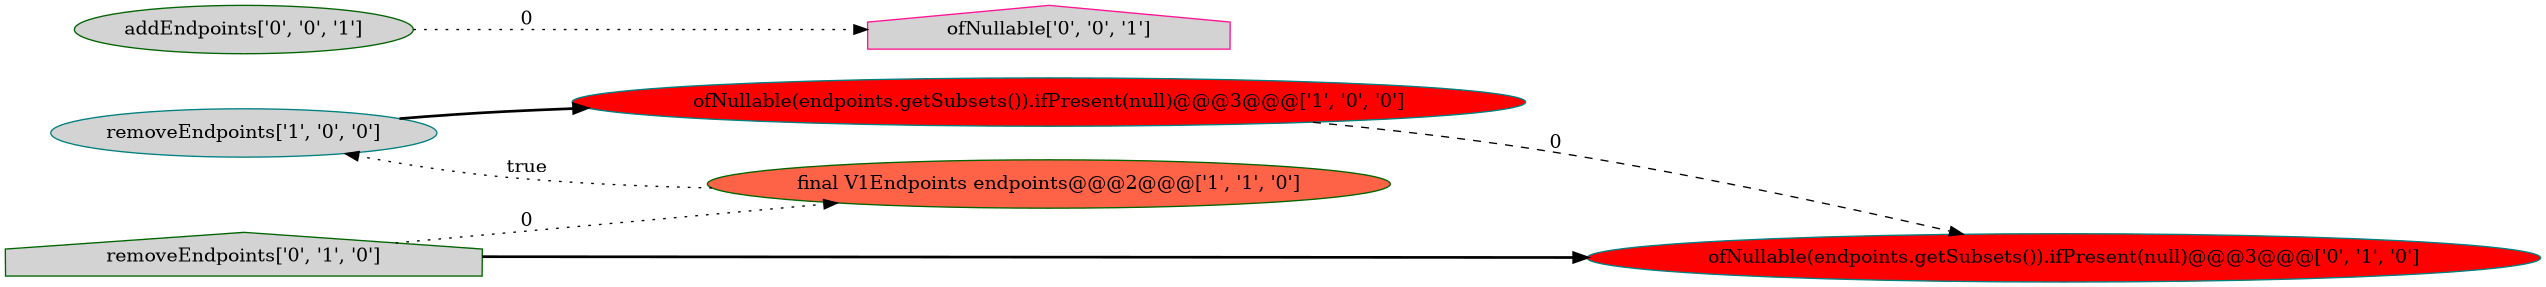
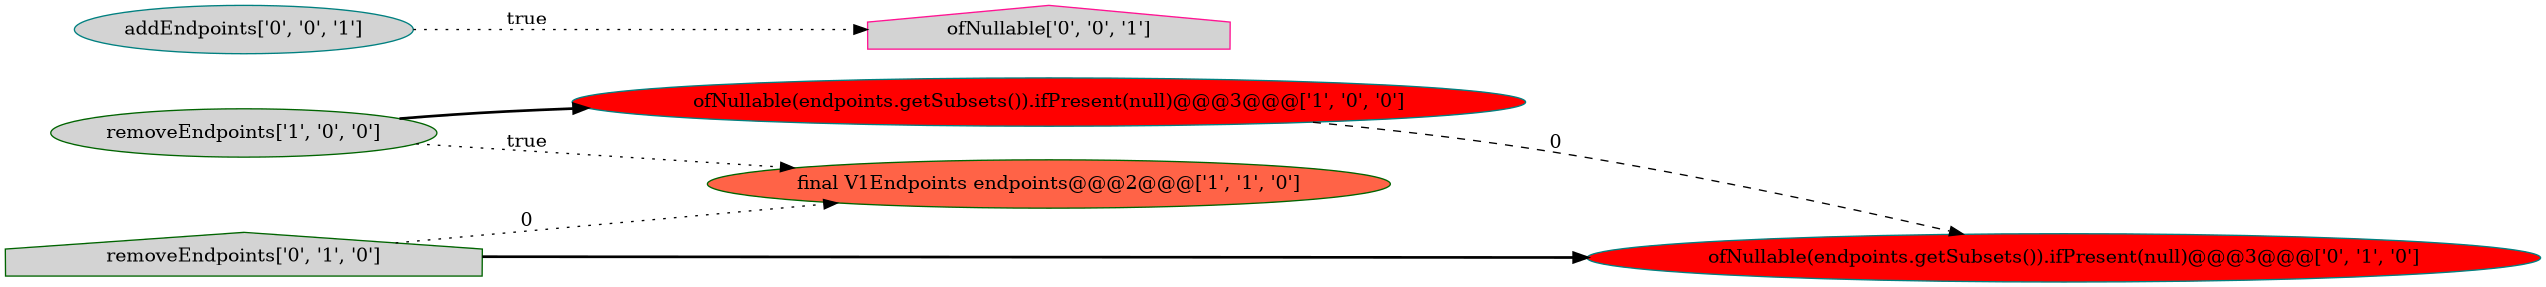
(527, 19) -> (527, 19)
(244, 30) -> (244, 30)
(244, 133) -> (244, 133)
(535, 180) -> (598, 155)
